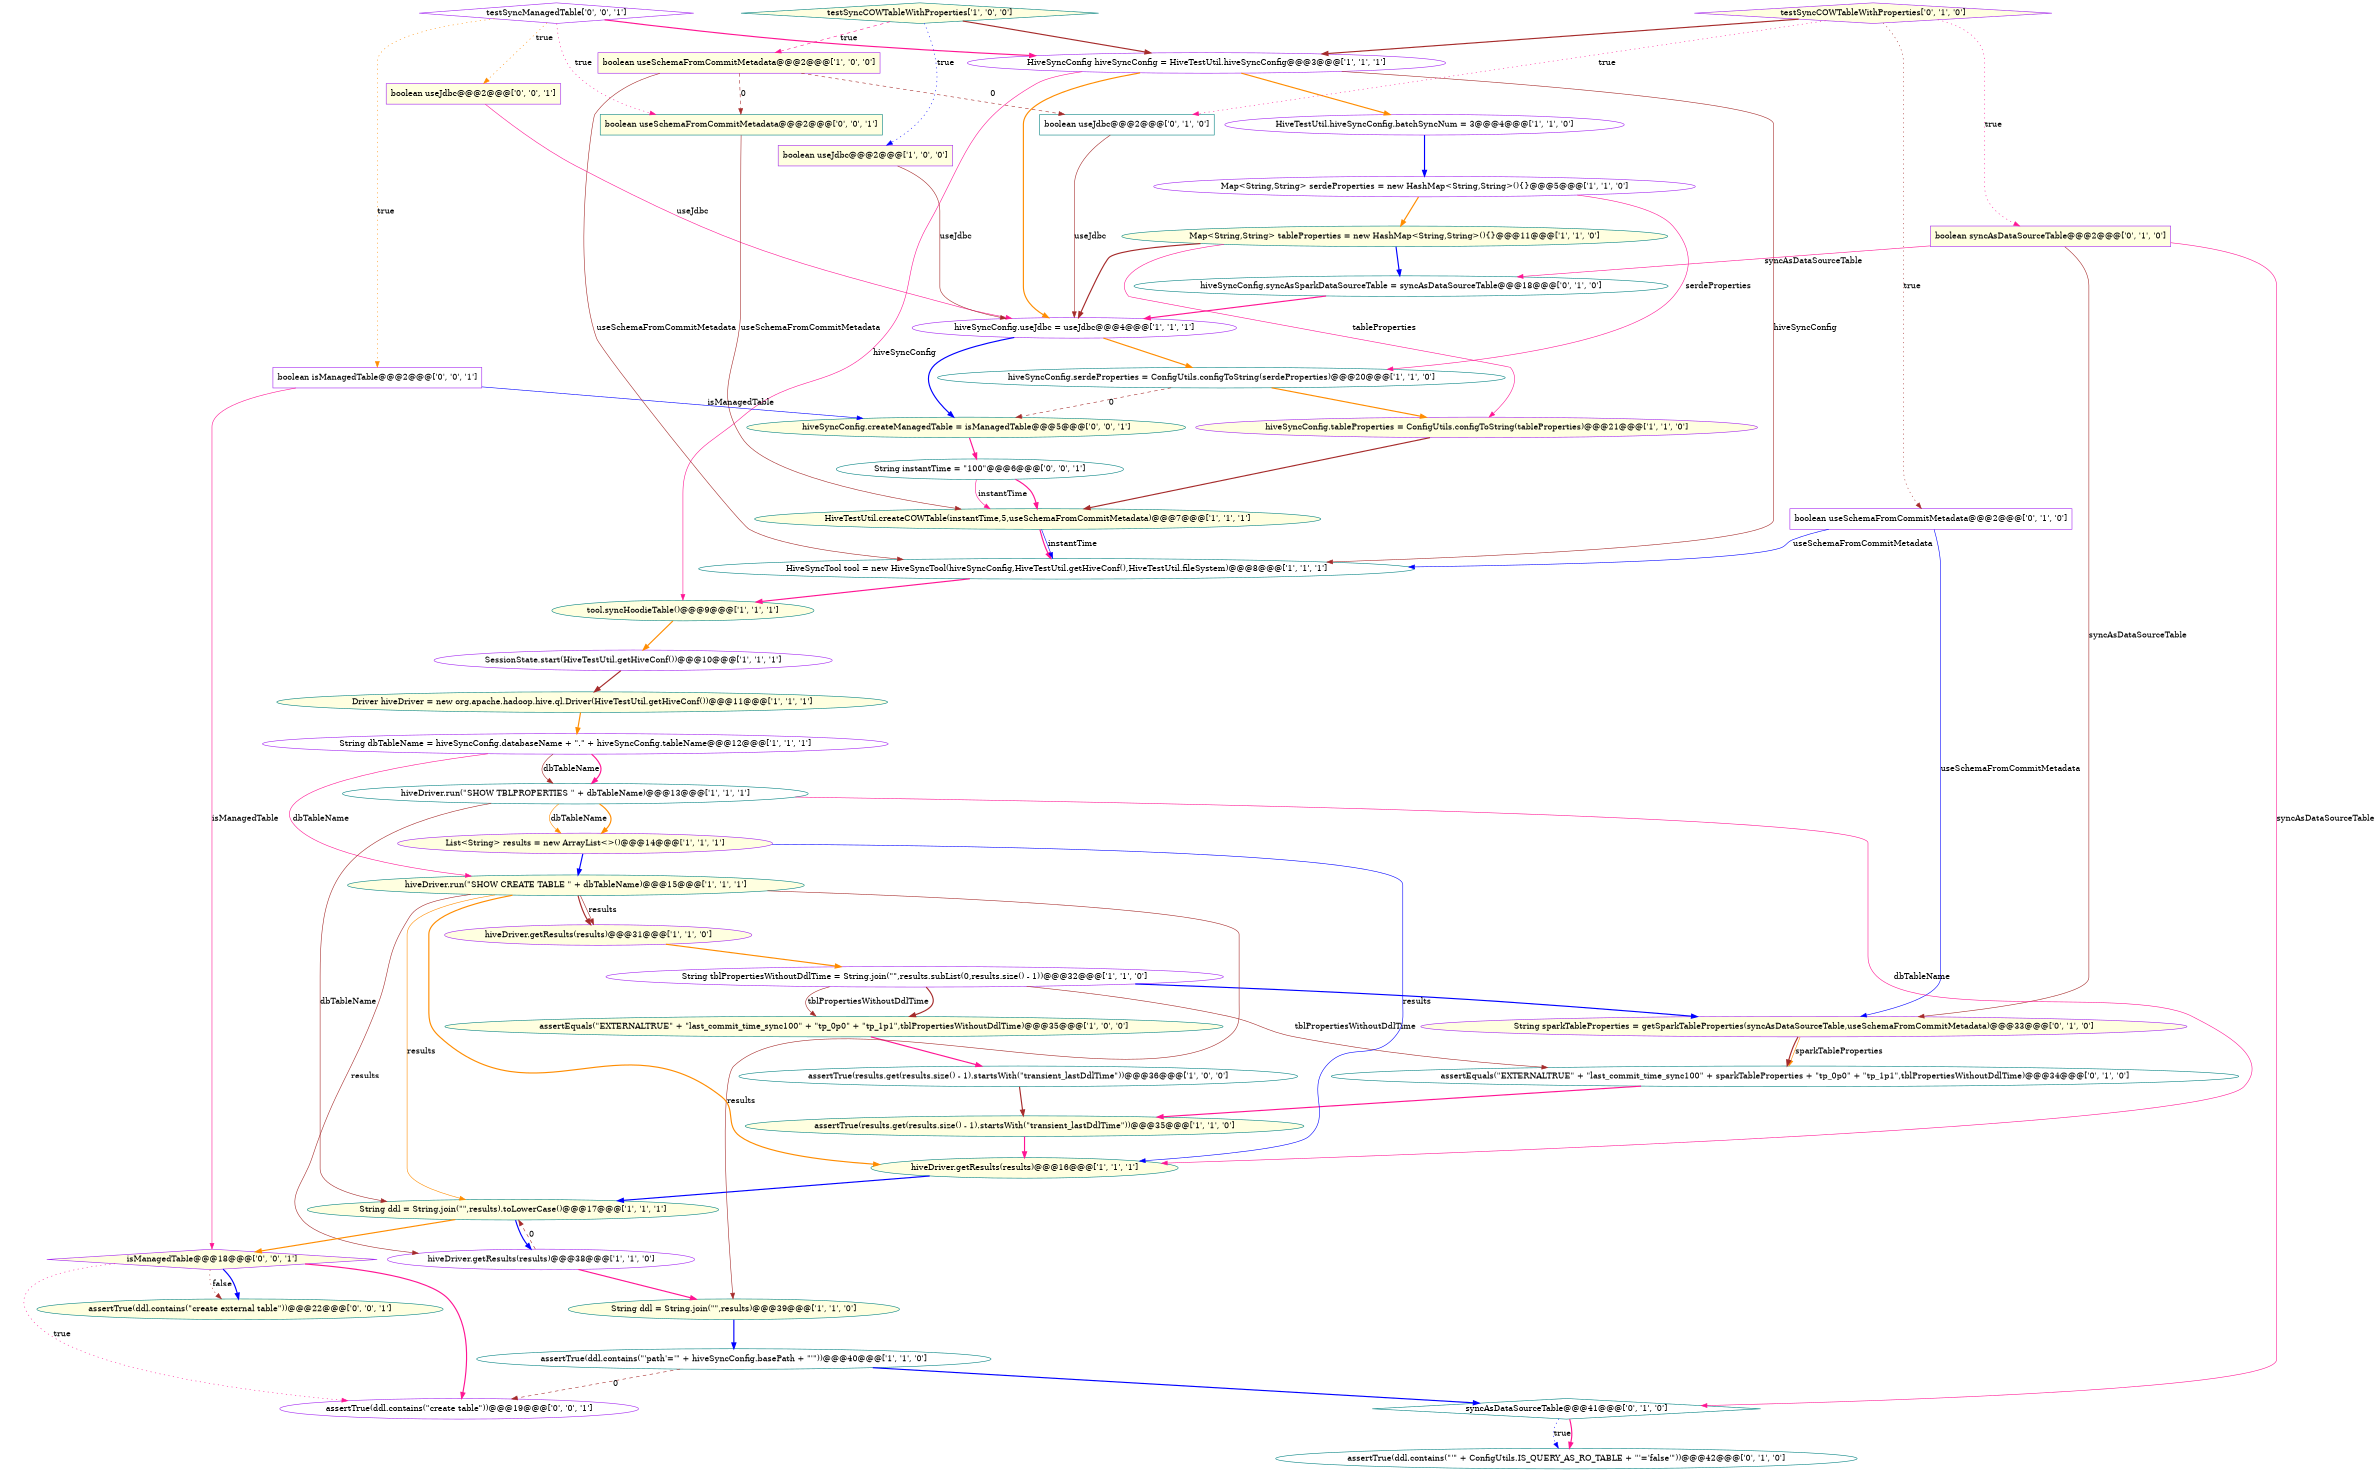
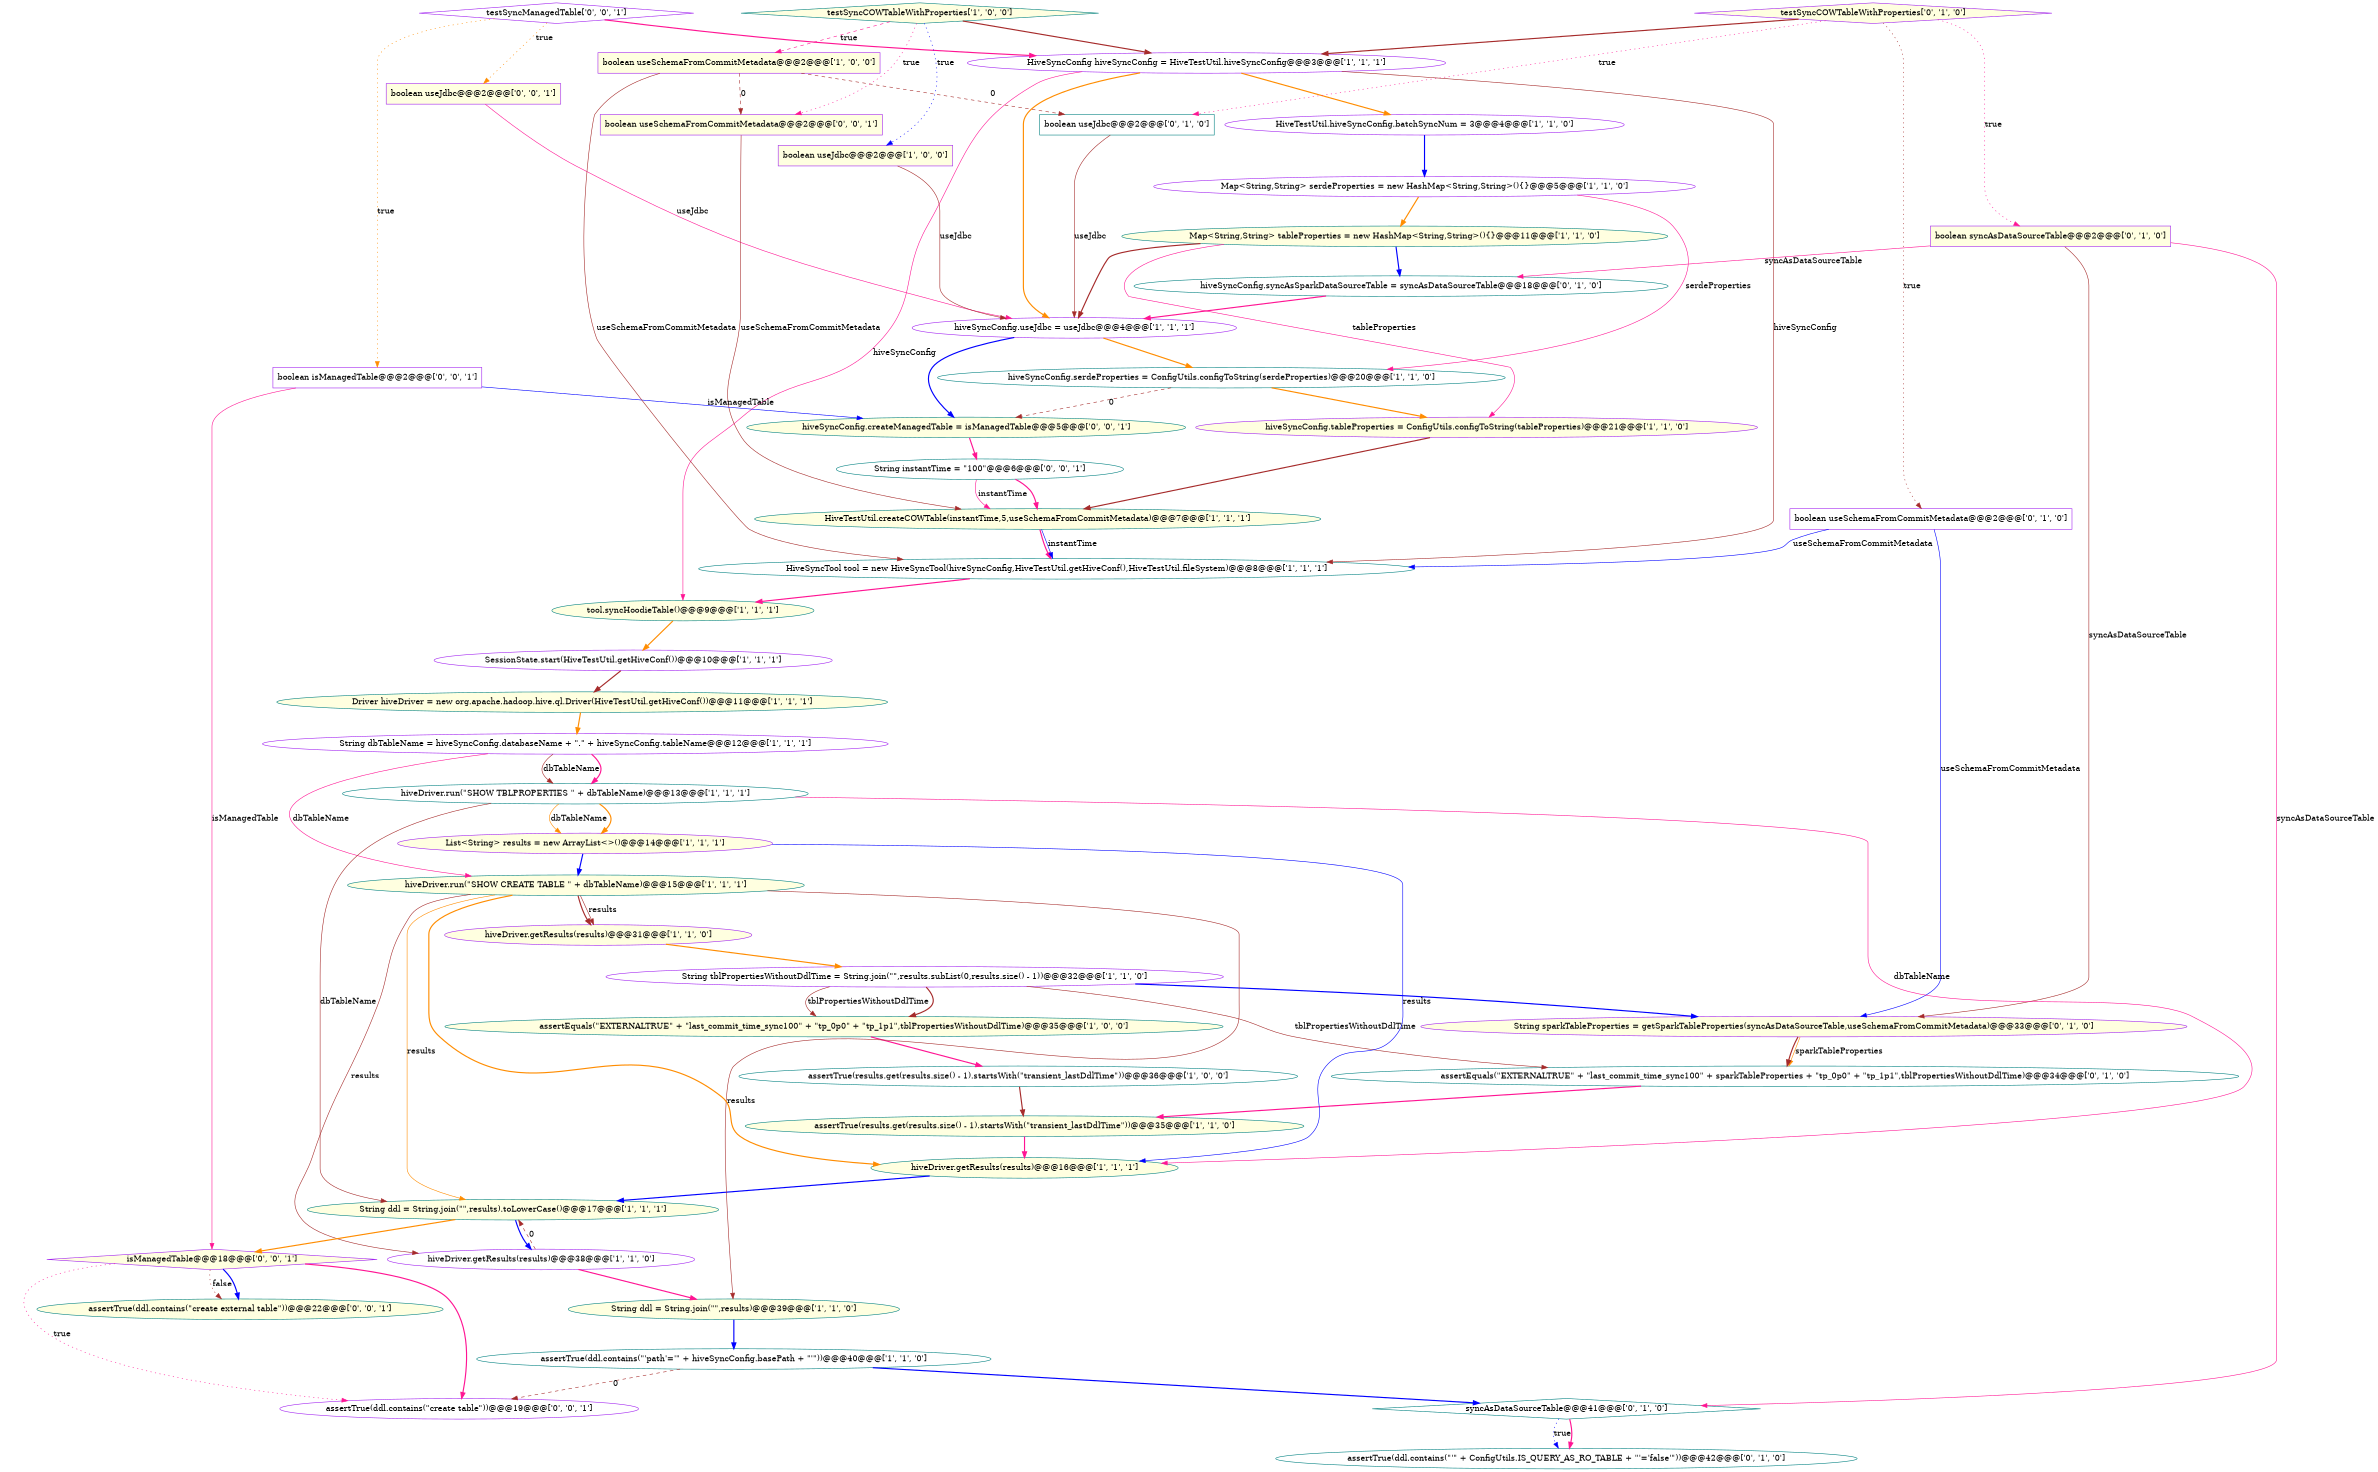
(587, 84) -> (874, 81)
(741, 125) -> (741, 125)
